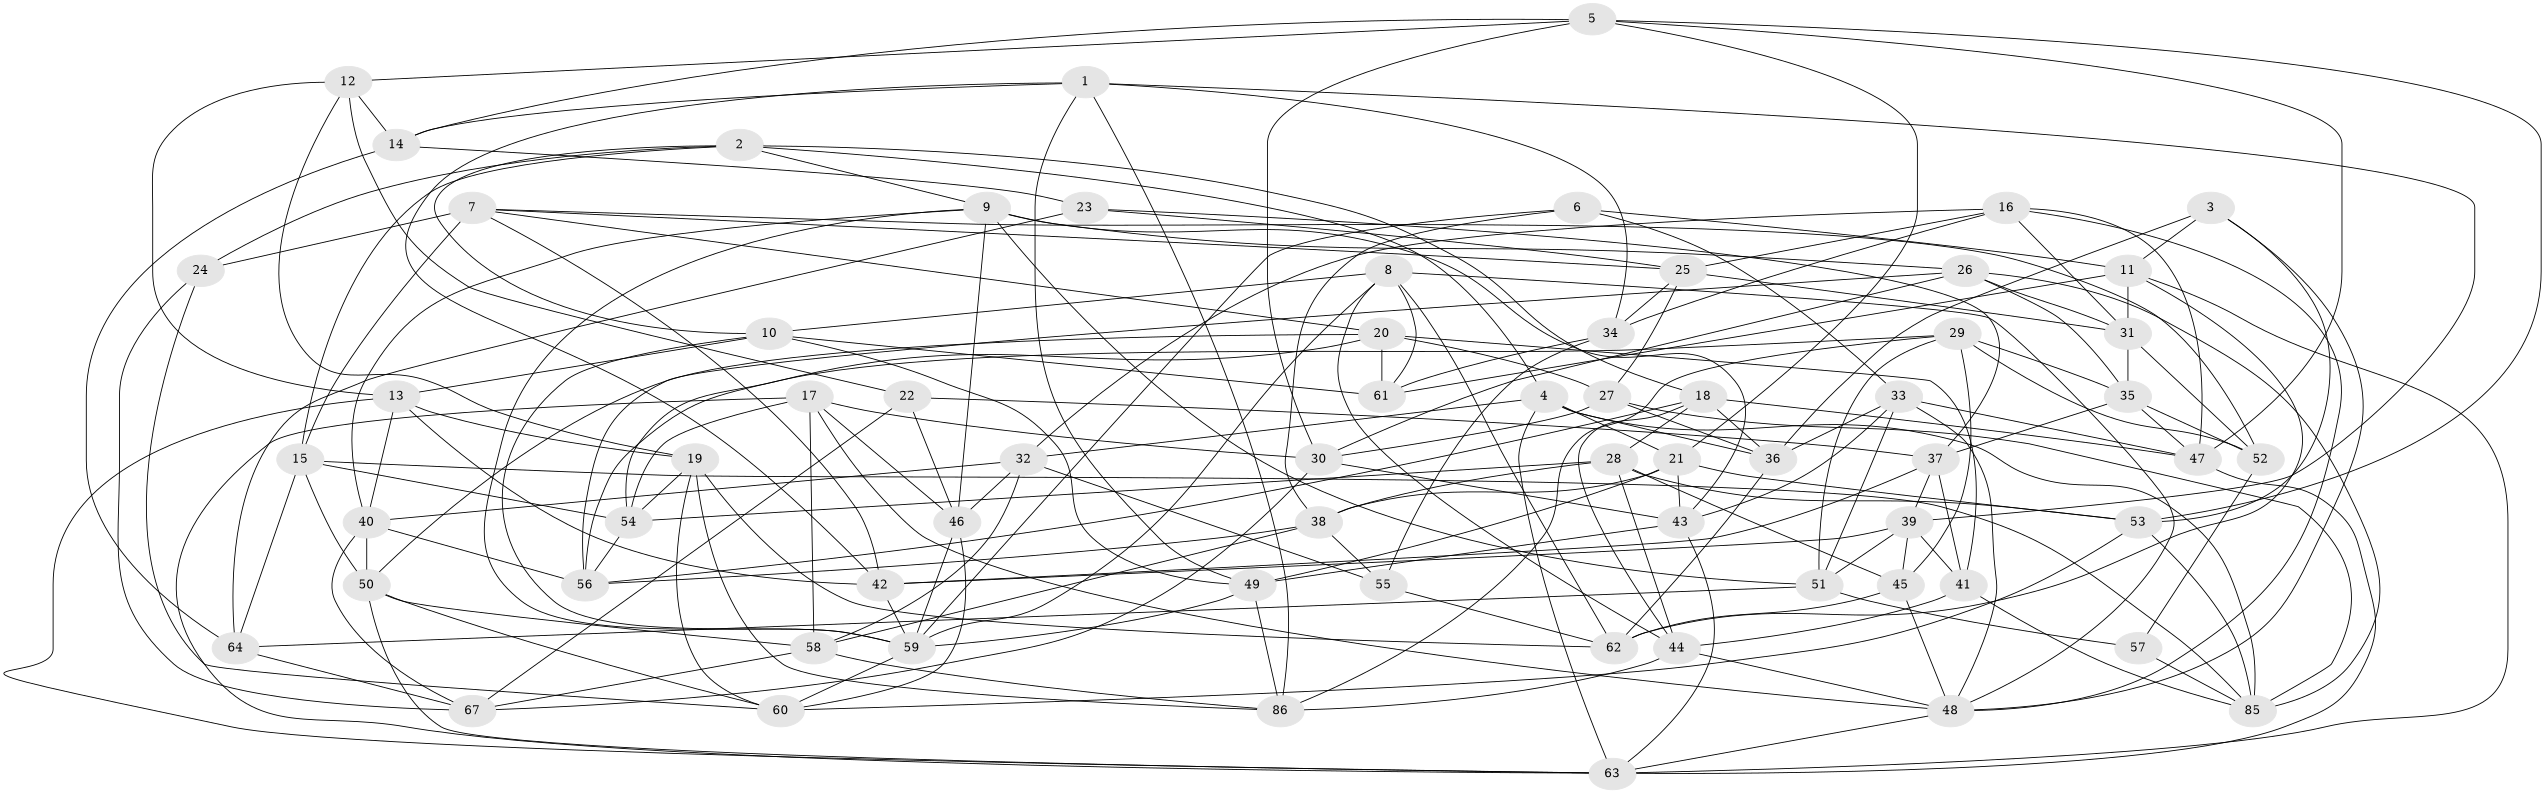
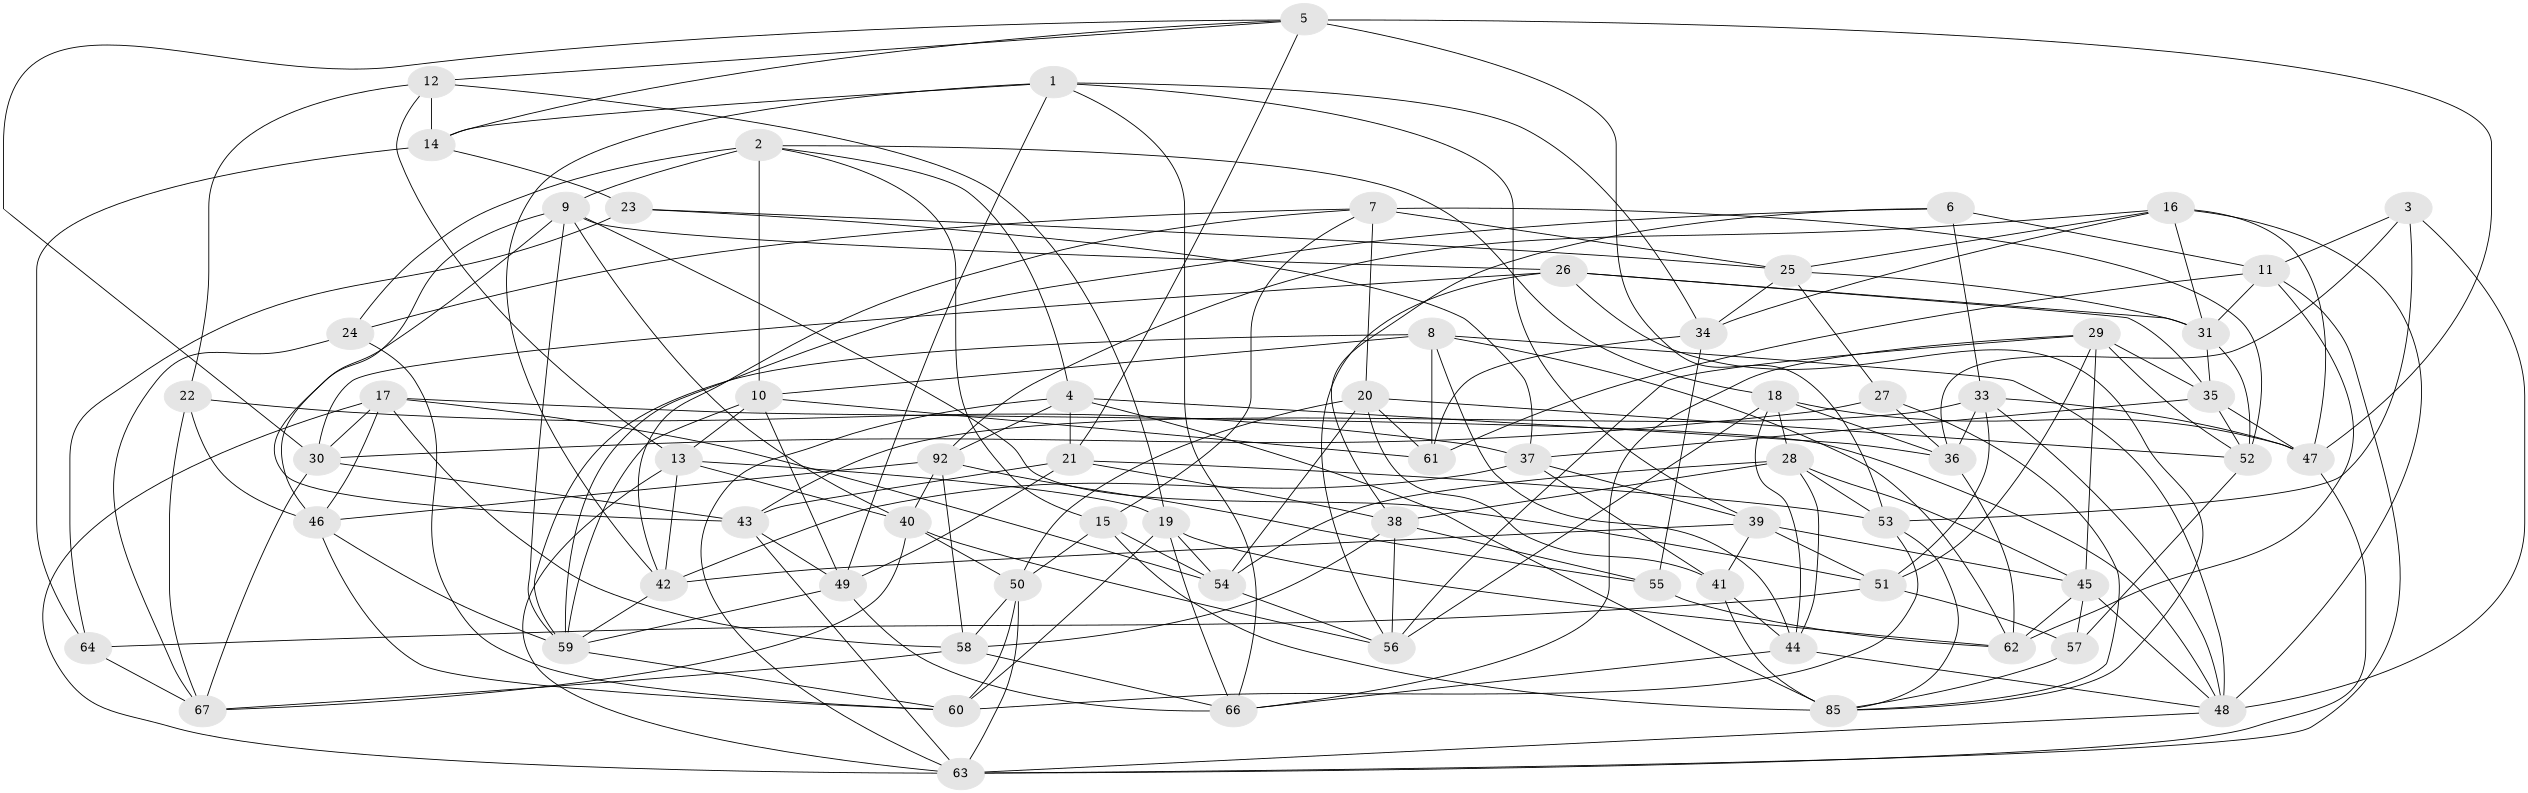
(1512, 362) -> (1806, 428)
(1024, 460) -> (941, 460)
(268, 554) -> none
none -> (2081, 611)
(1281, 711) -> (1234, 711)
